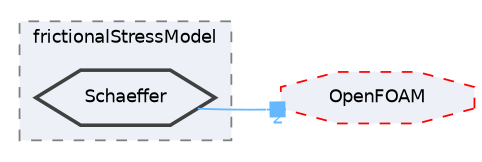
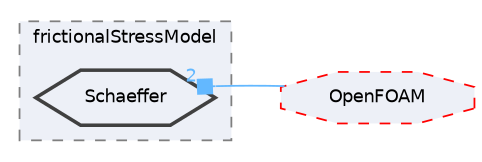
(242, 110) -> (250, 86)
